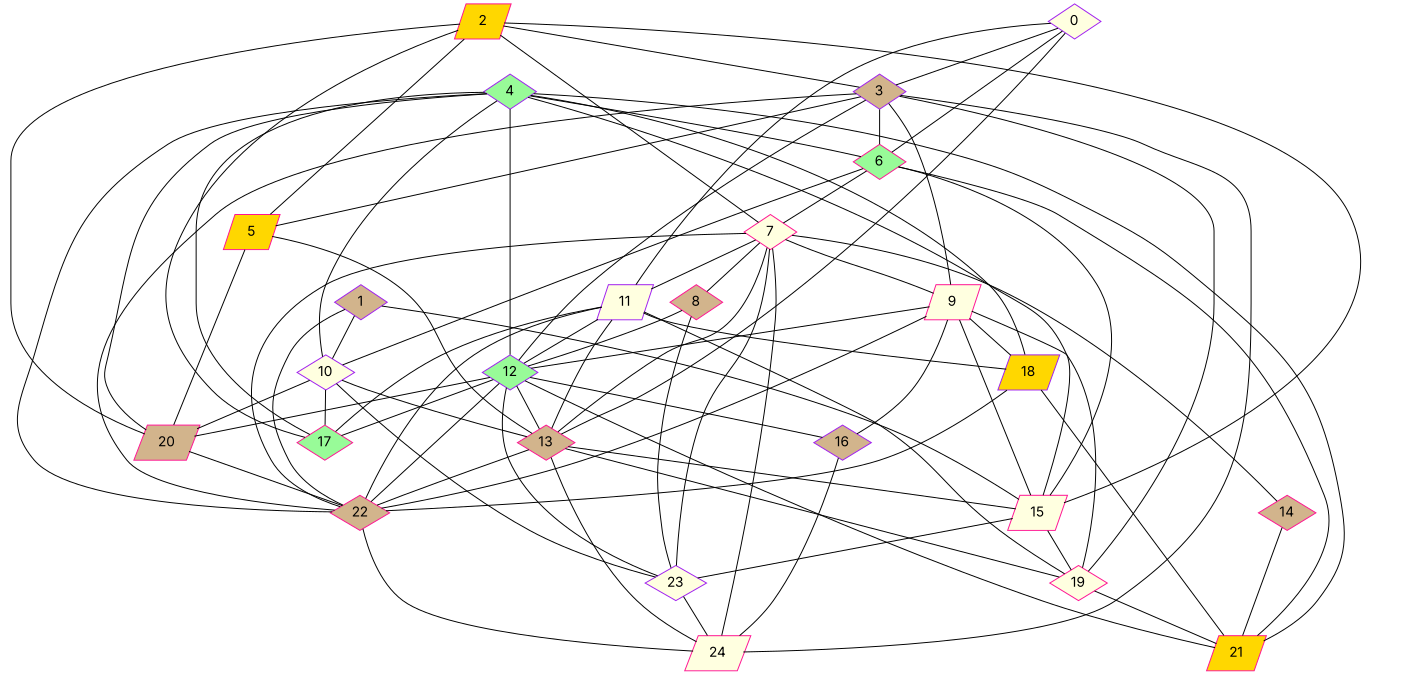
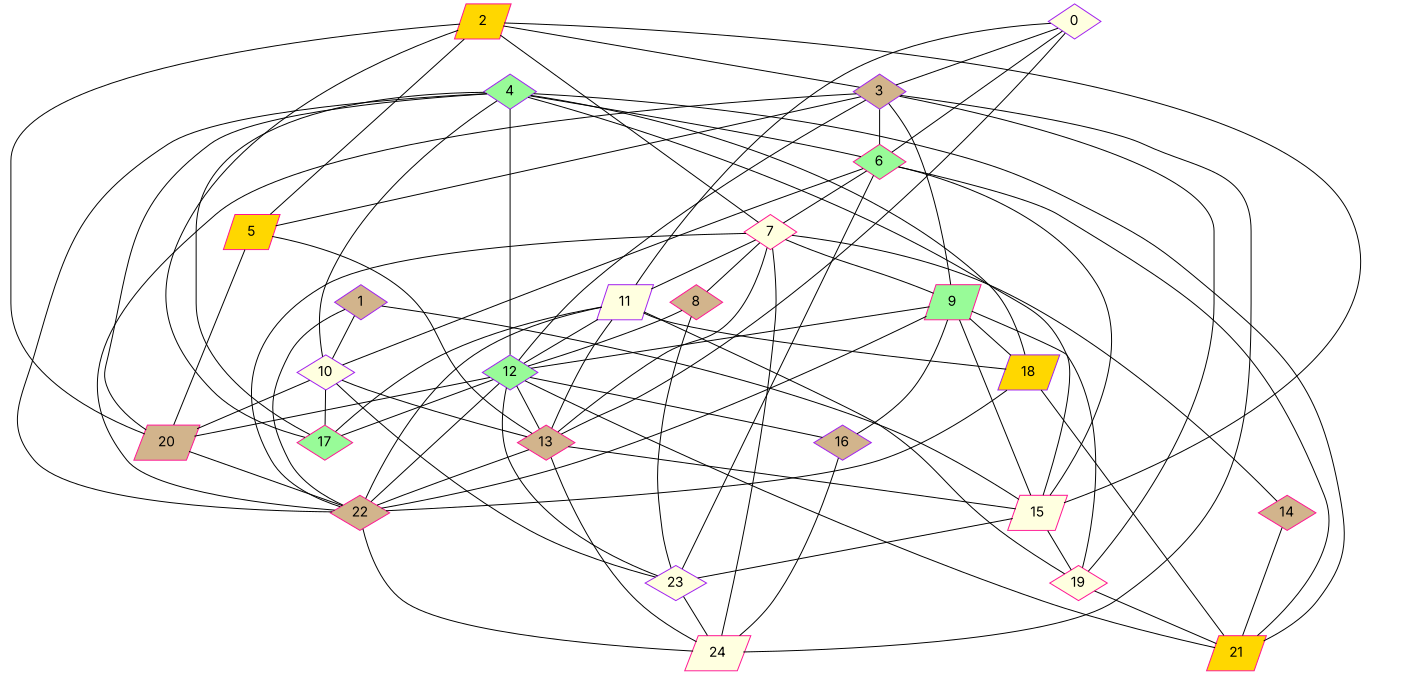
(953, 302) -> (953, 302)
(709, 402) -> (783, 362)
(775, 503) -> none
